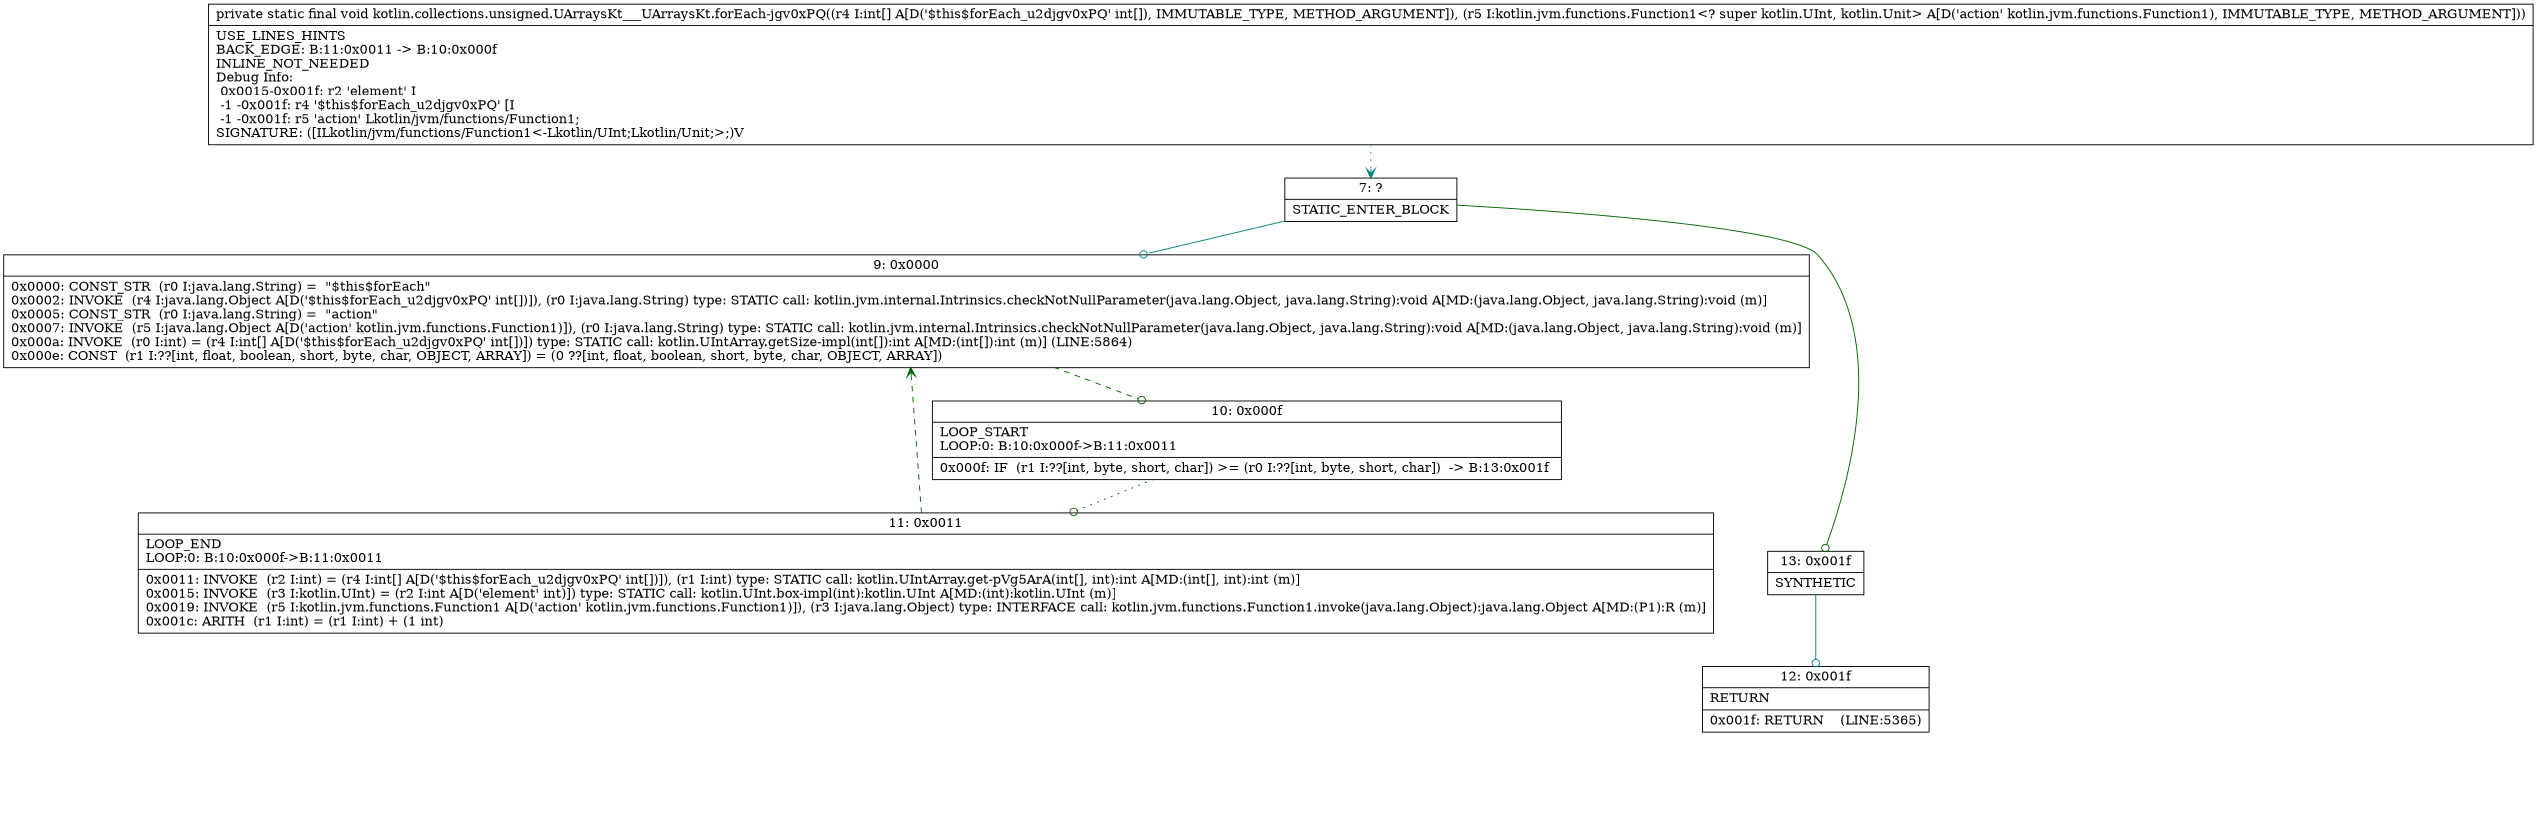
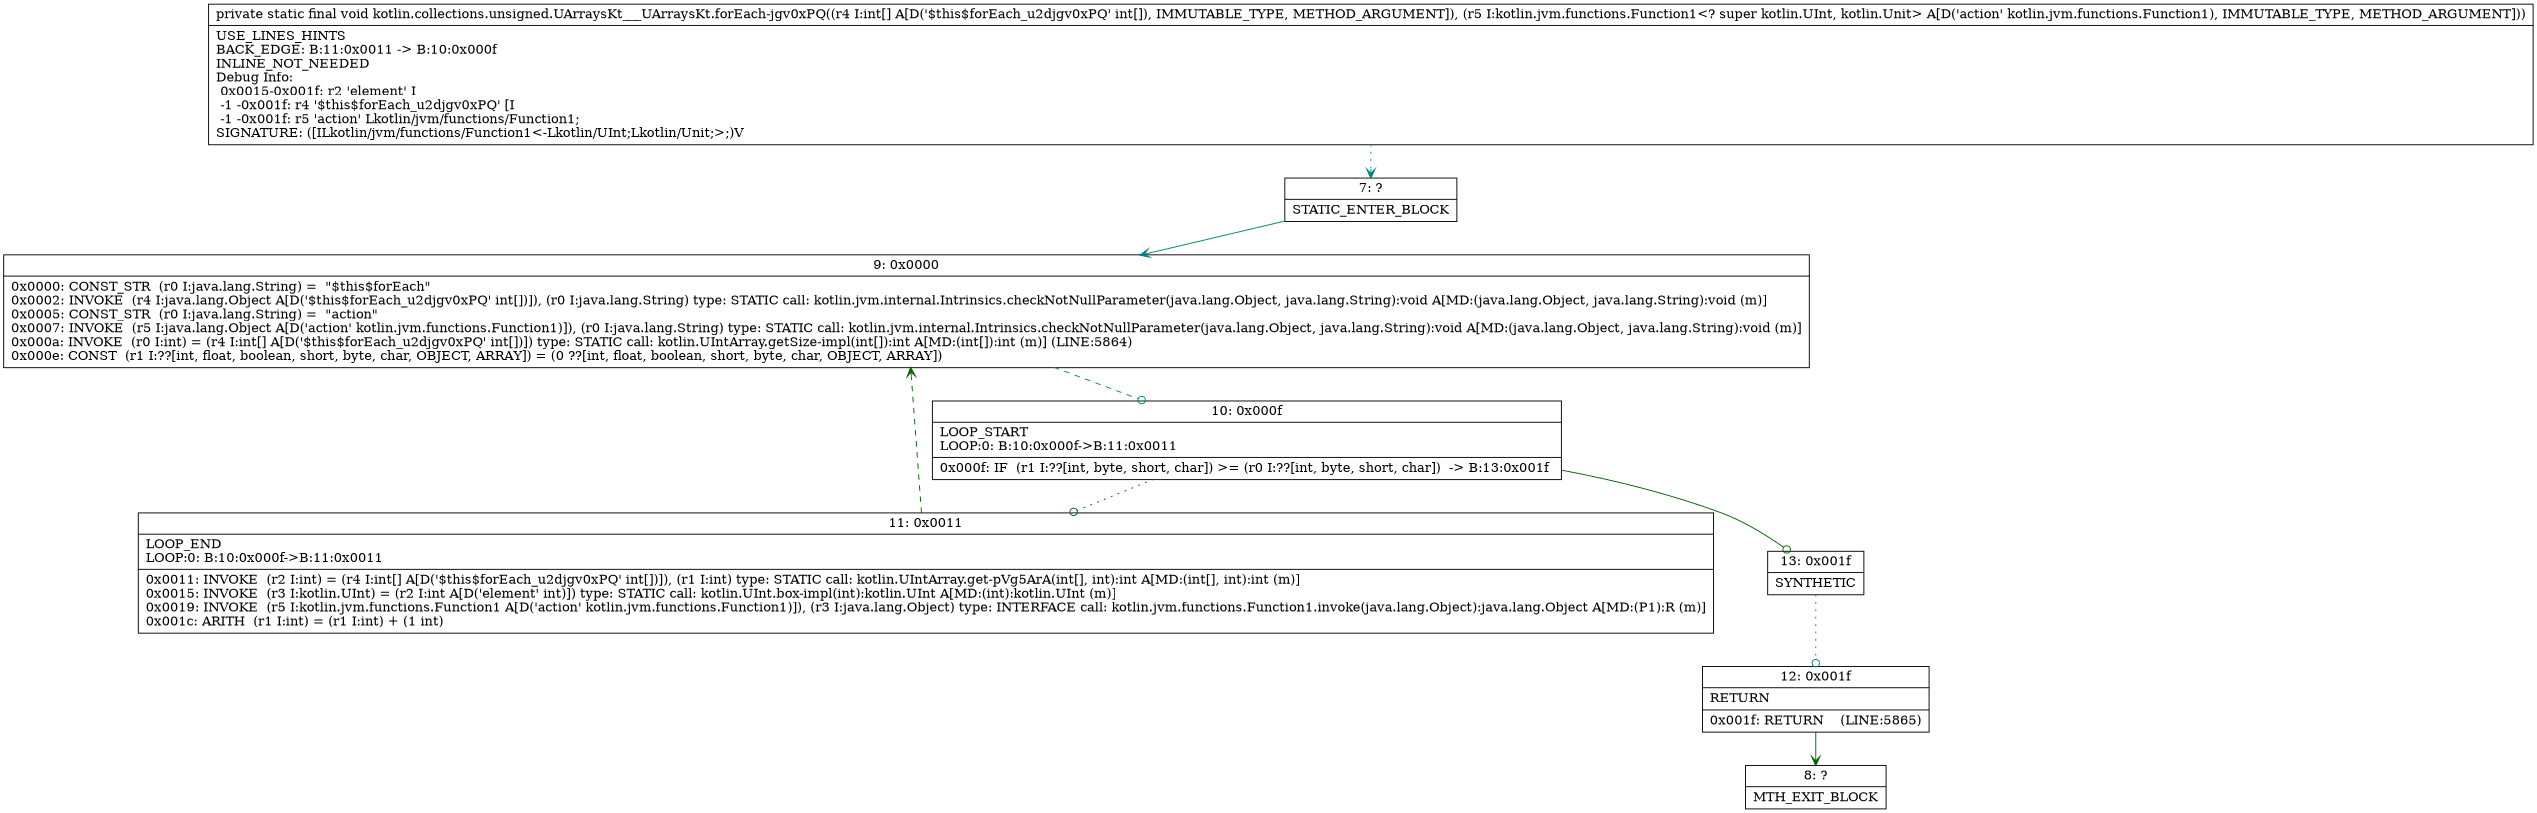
(1217, 237) -> (1217, 237)
(1789, 242) -> (1677, 498)
(1096, 383) -> (1096, 383)
(1816, 627) -> (1816, 627)
(1816, 721) -> (1816, 721)
none -> (1816, 787)
